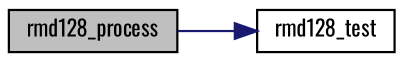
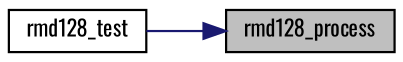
(206, 31) -> (175, 31)
